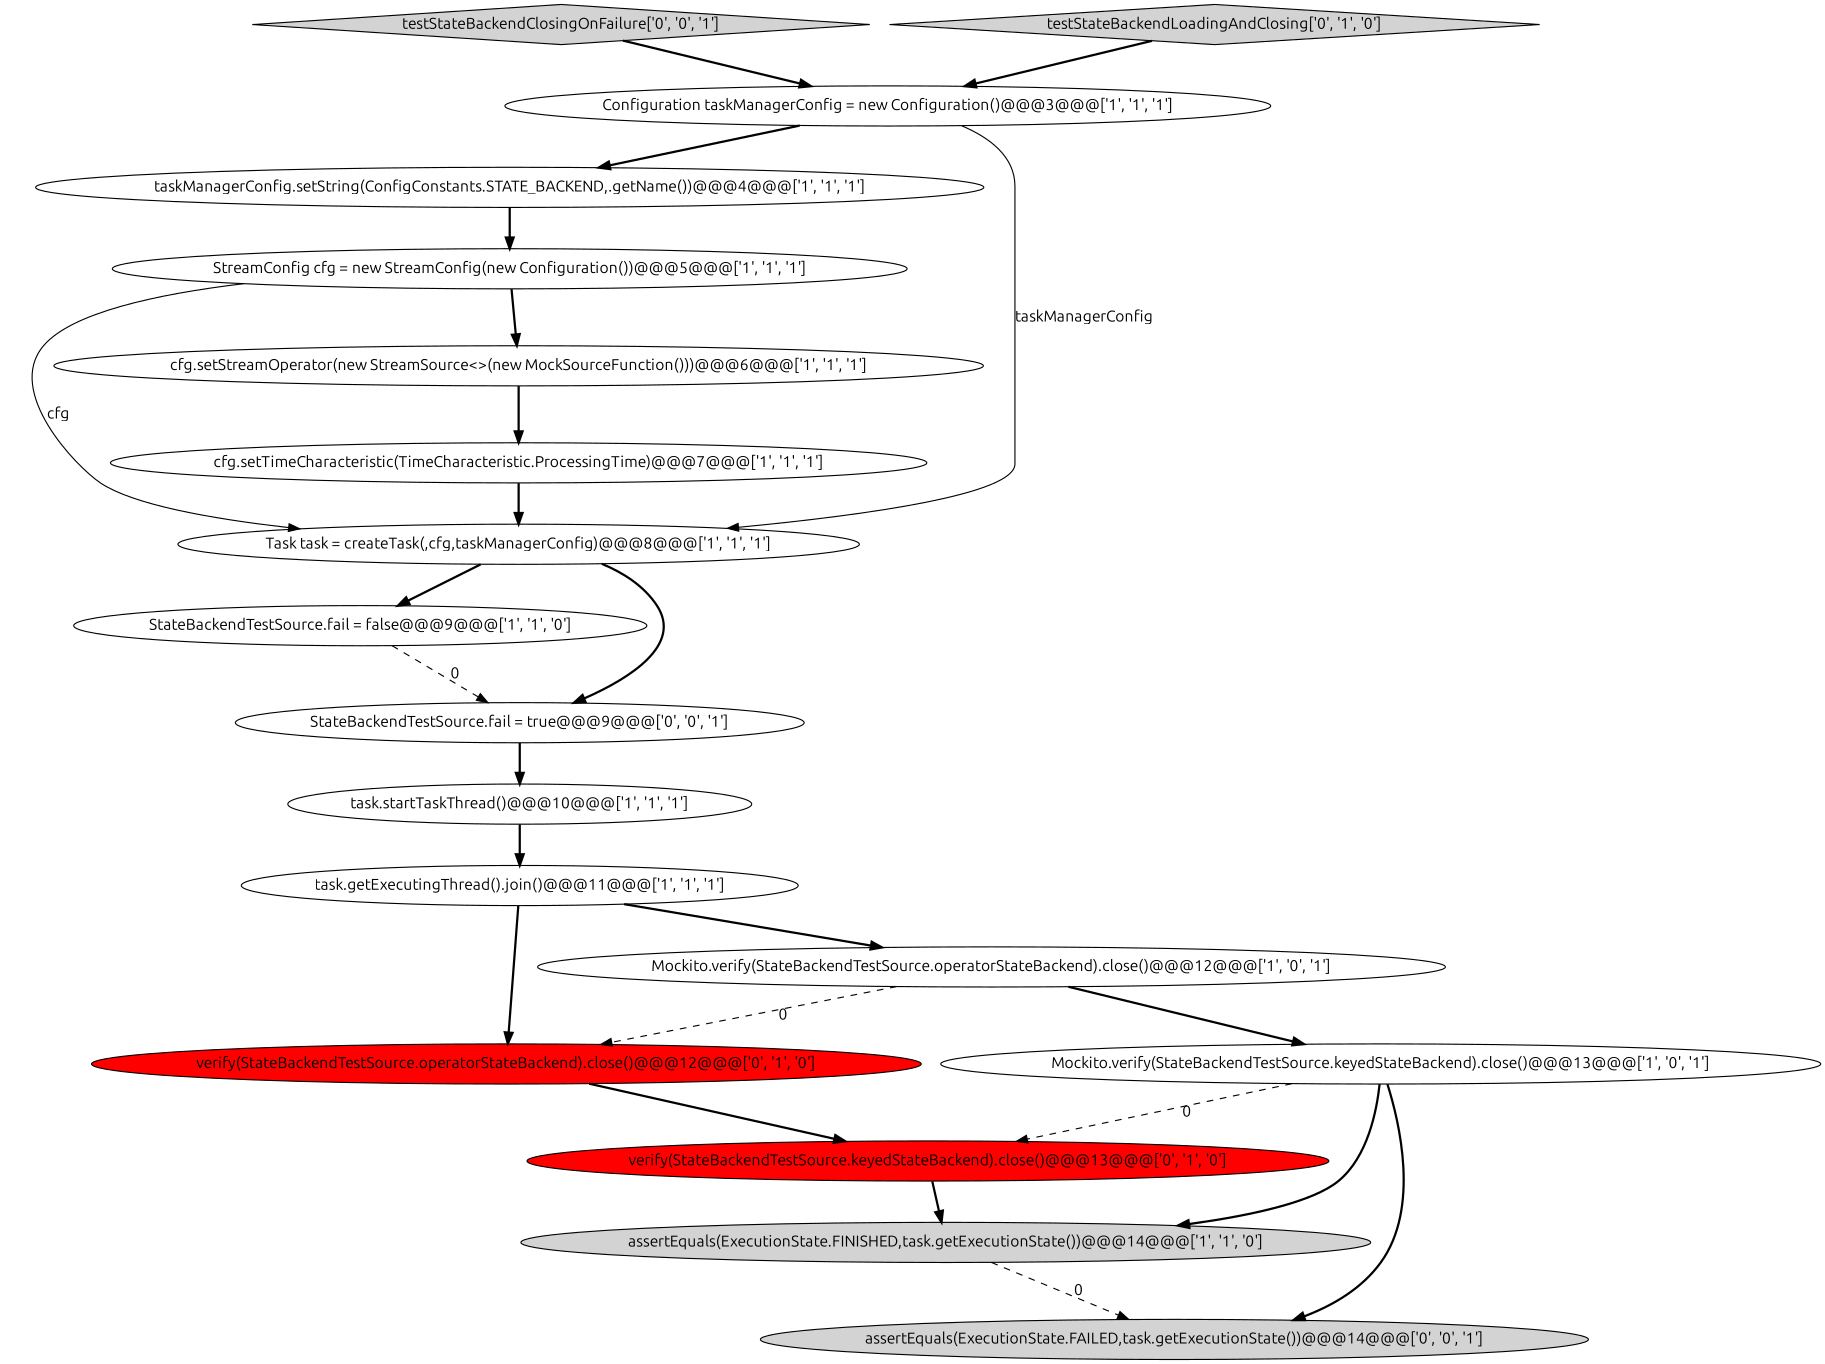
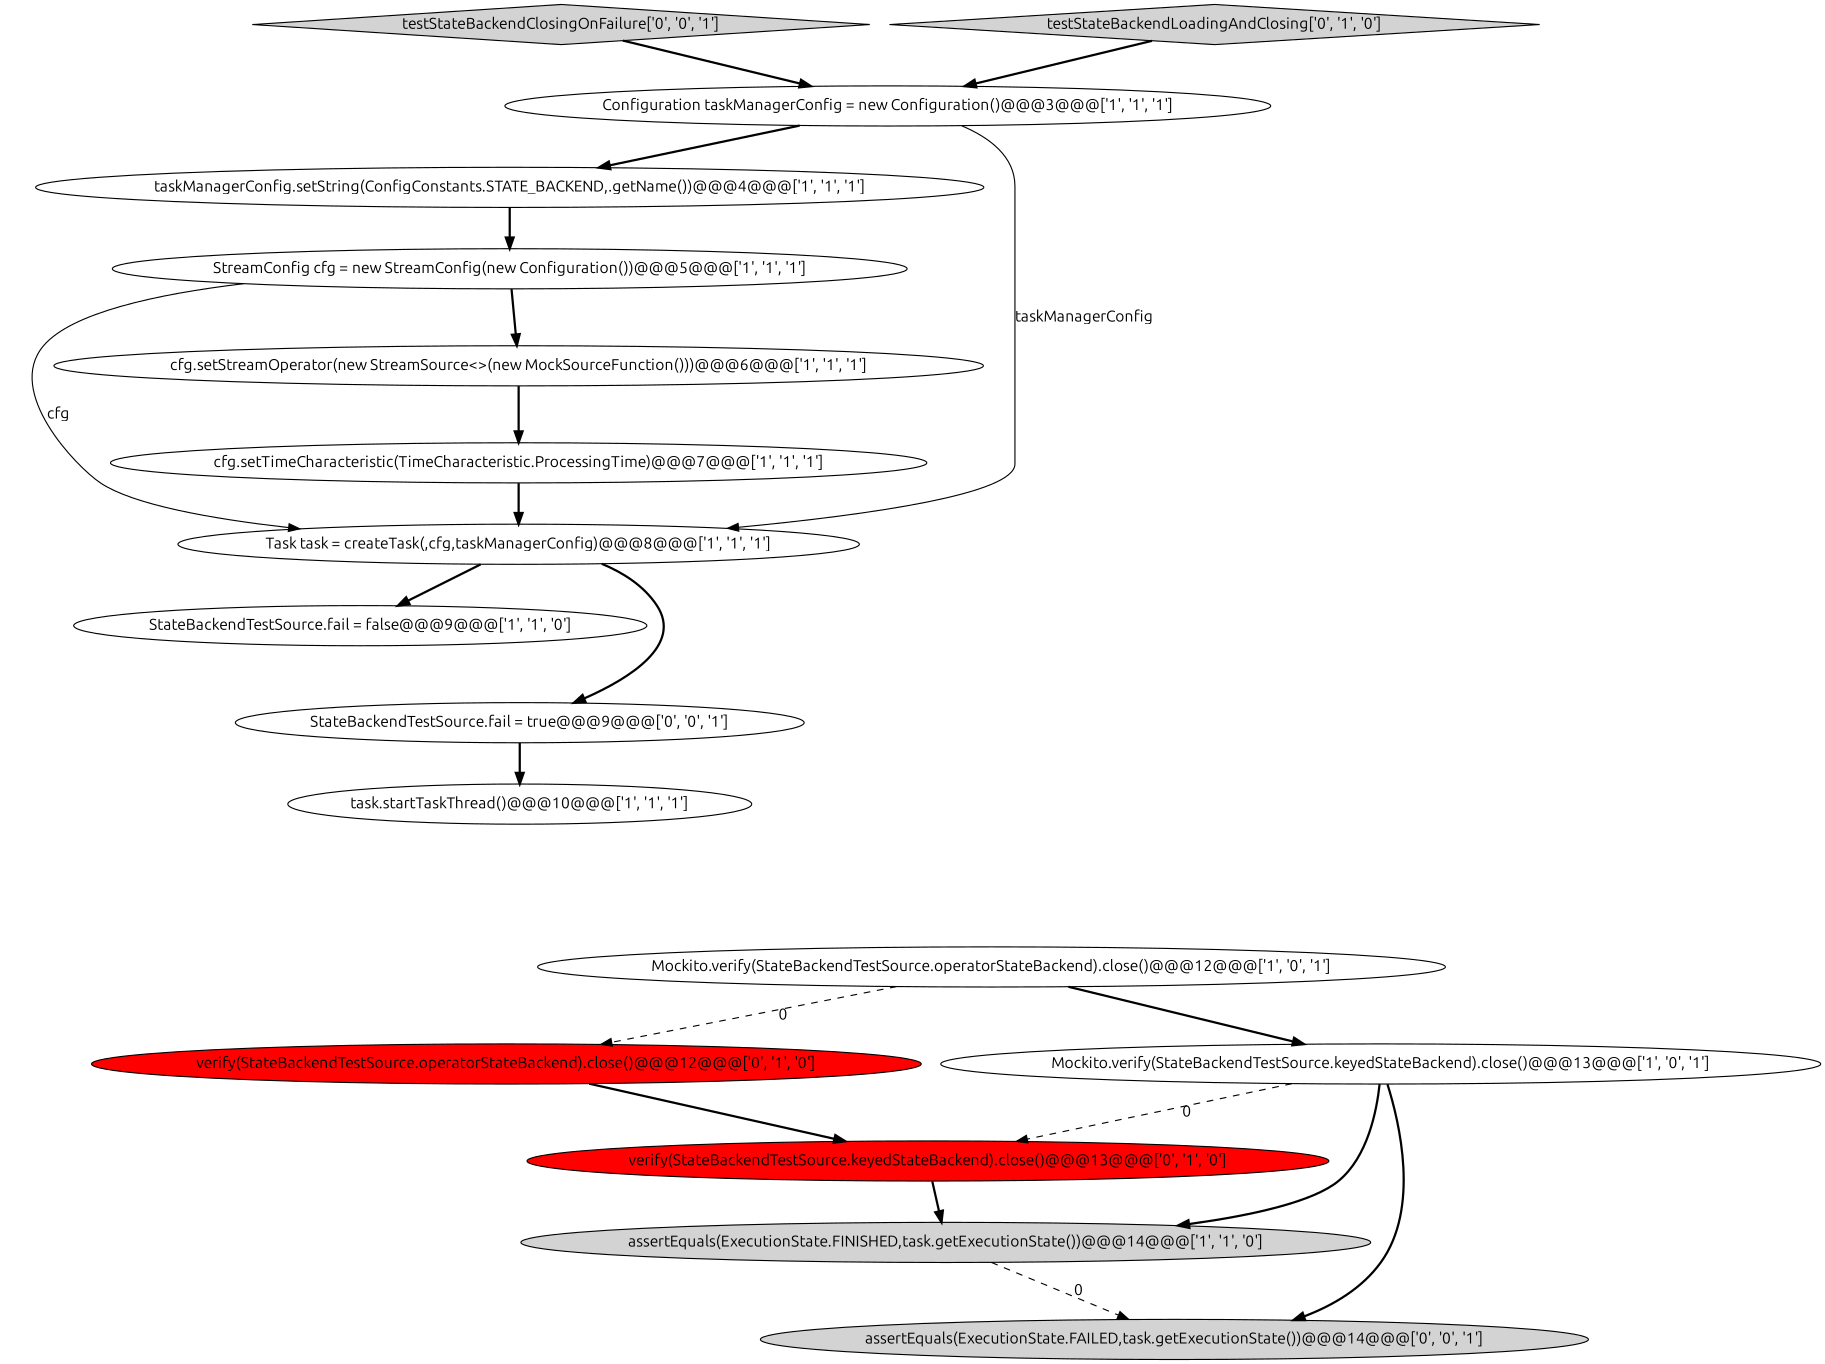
(435, 671) -> none
(520, 886) -> none
